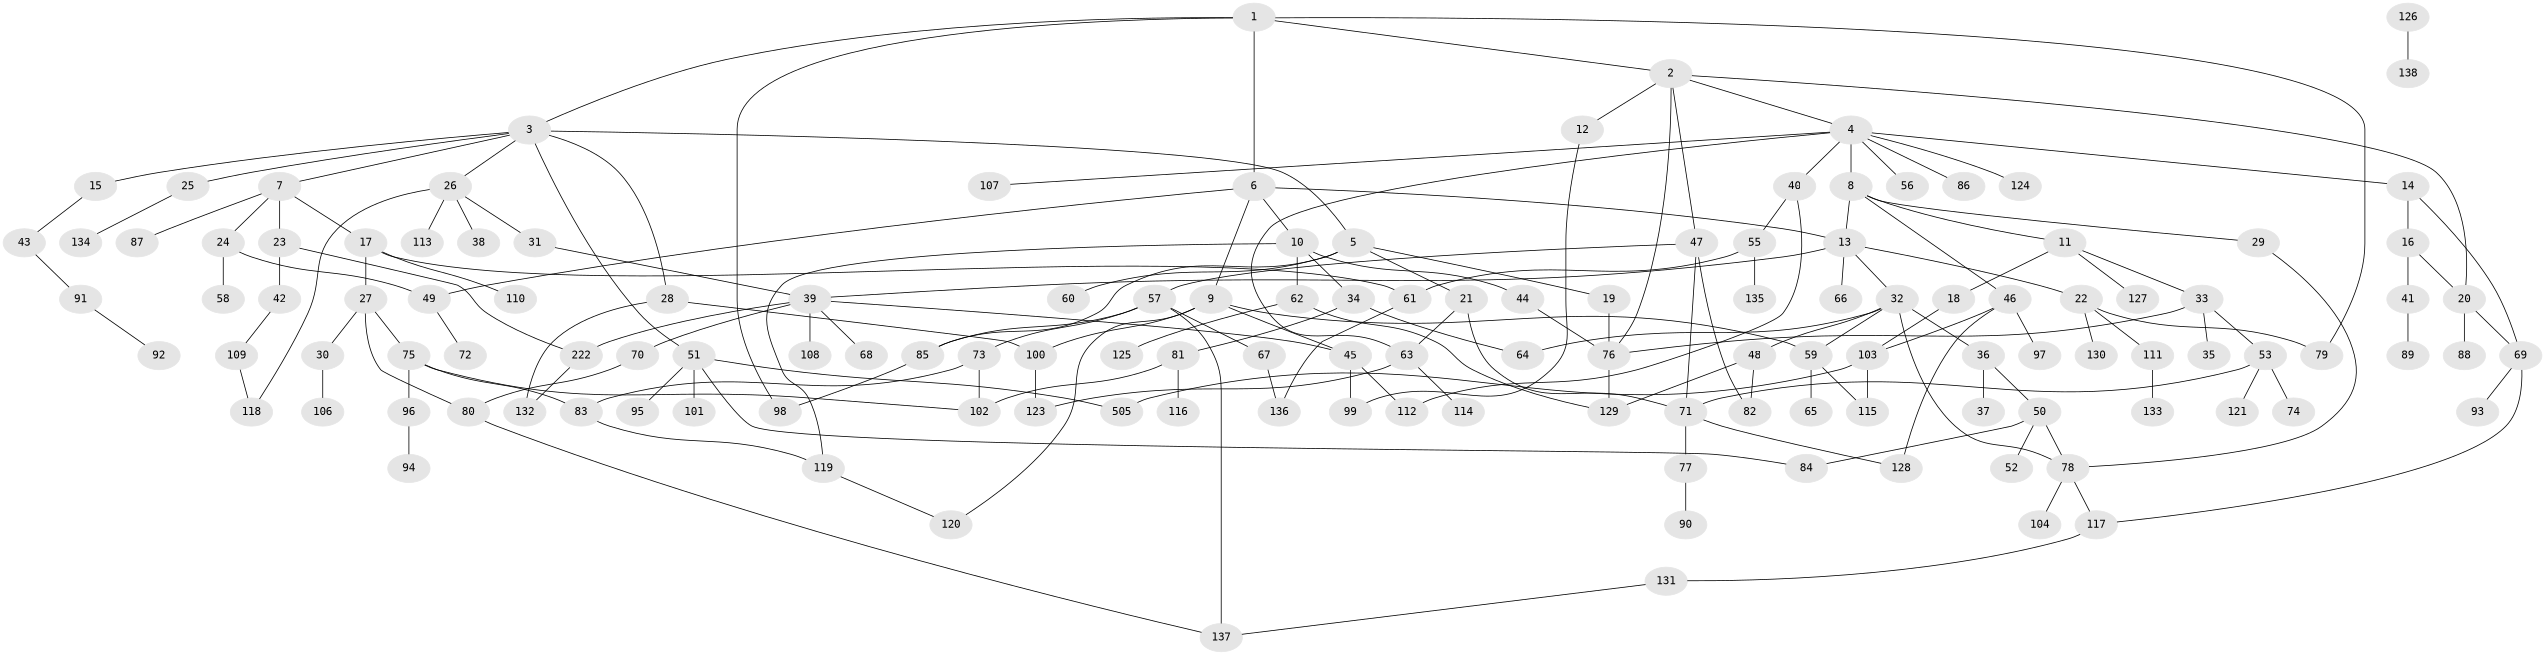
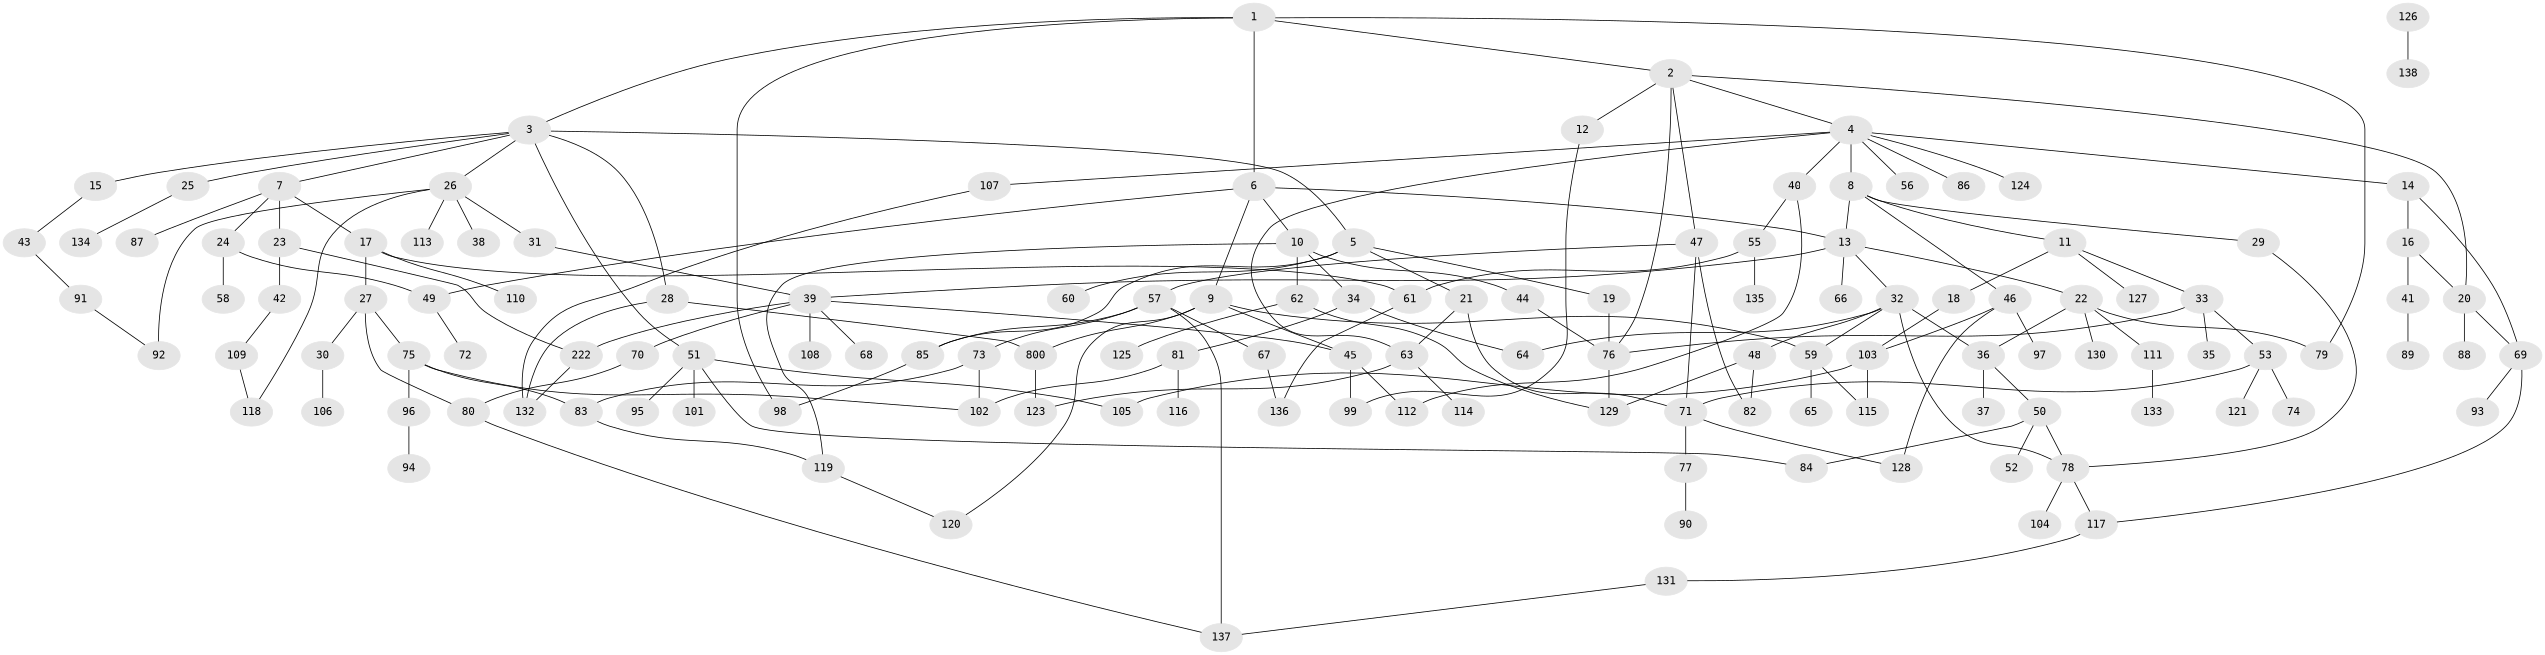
none -> (242, 215)
none -> (715, 258)
none -> (2032, 327)
(1036, 356) -> (1036, 356)
(1122, 412) -> (1122, 412)
